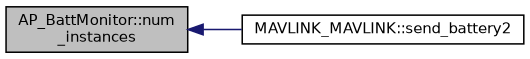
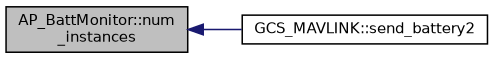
(383, 30) -> (365, 30)
